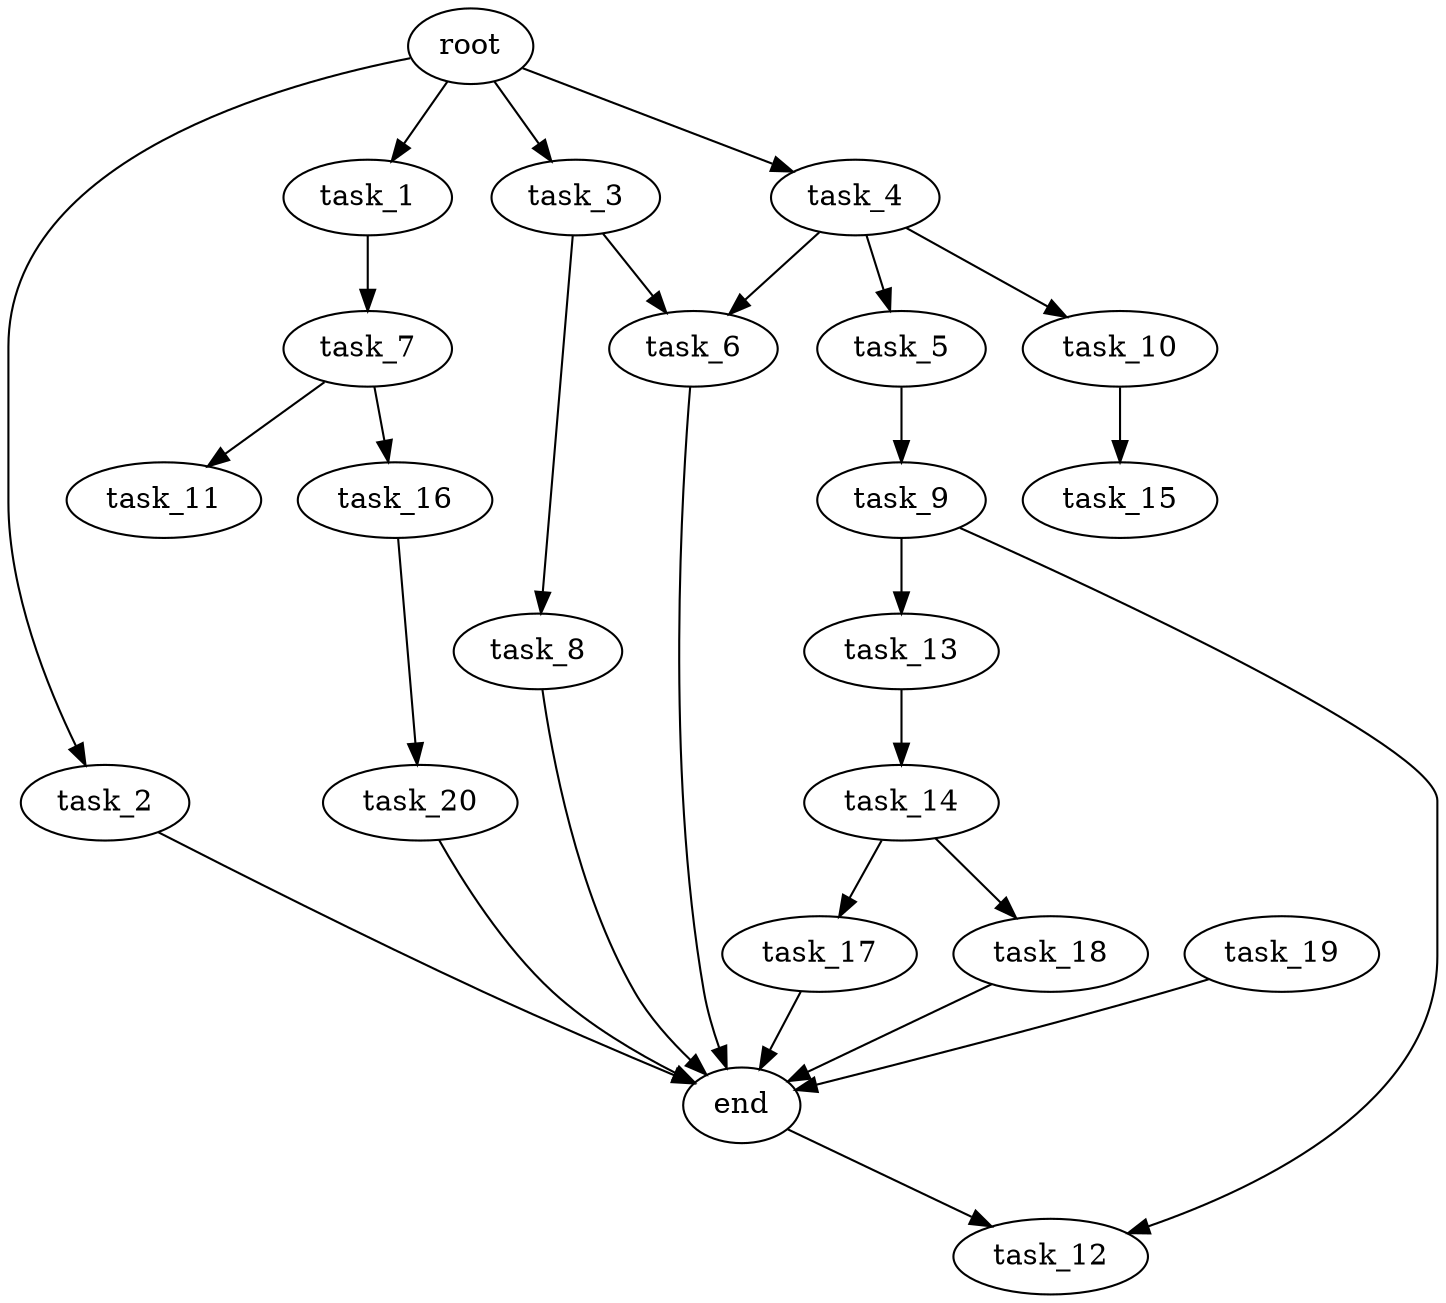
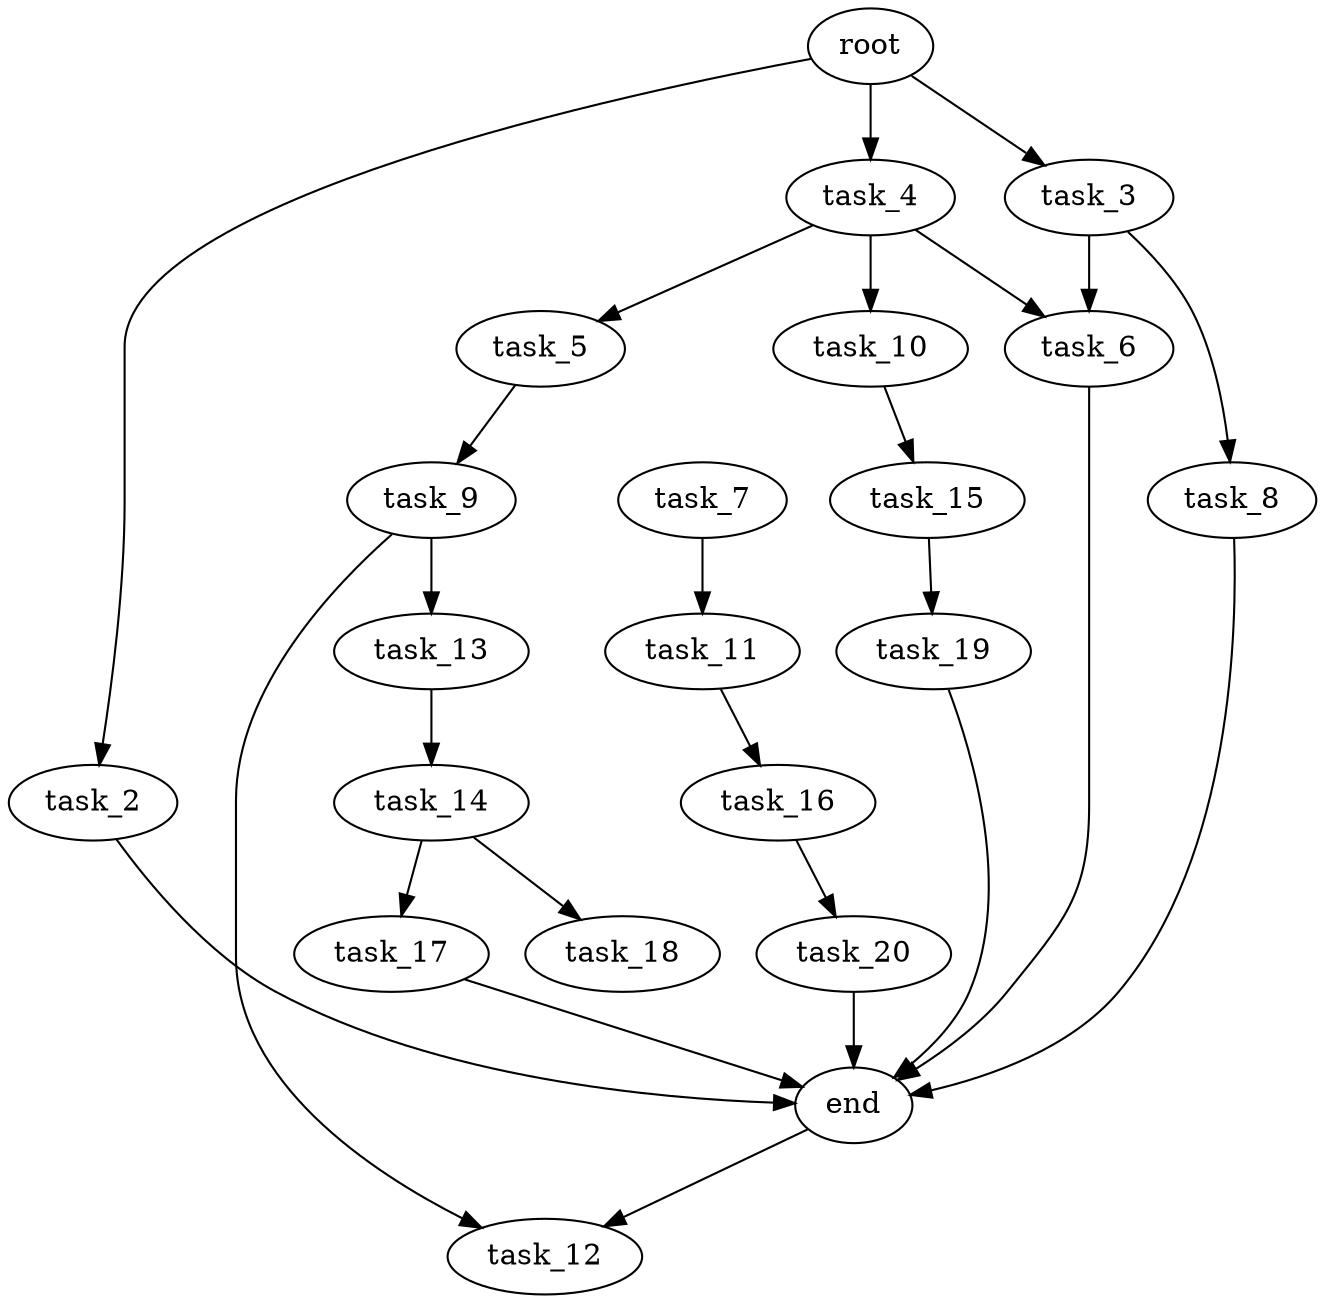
(368, 198) -> none
(379, 414) -> (736, 718)
none -> (930, 565)
(900, 1028) -> none
